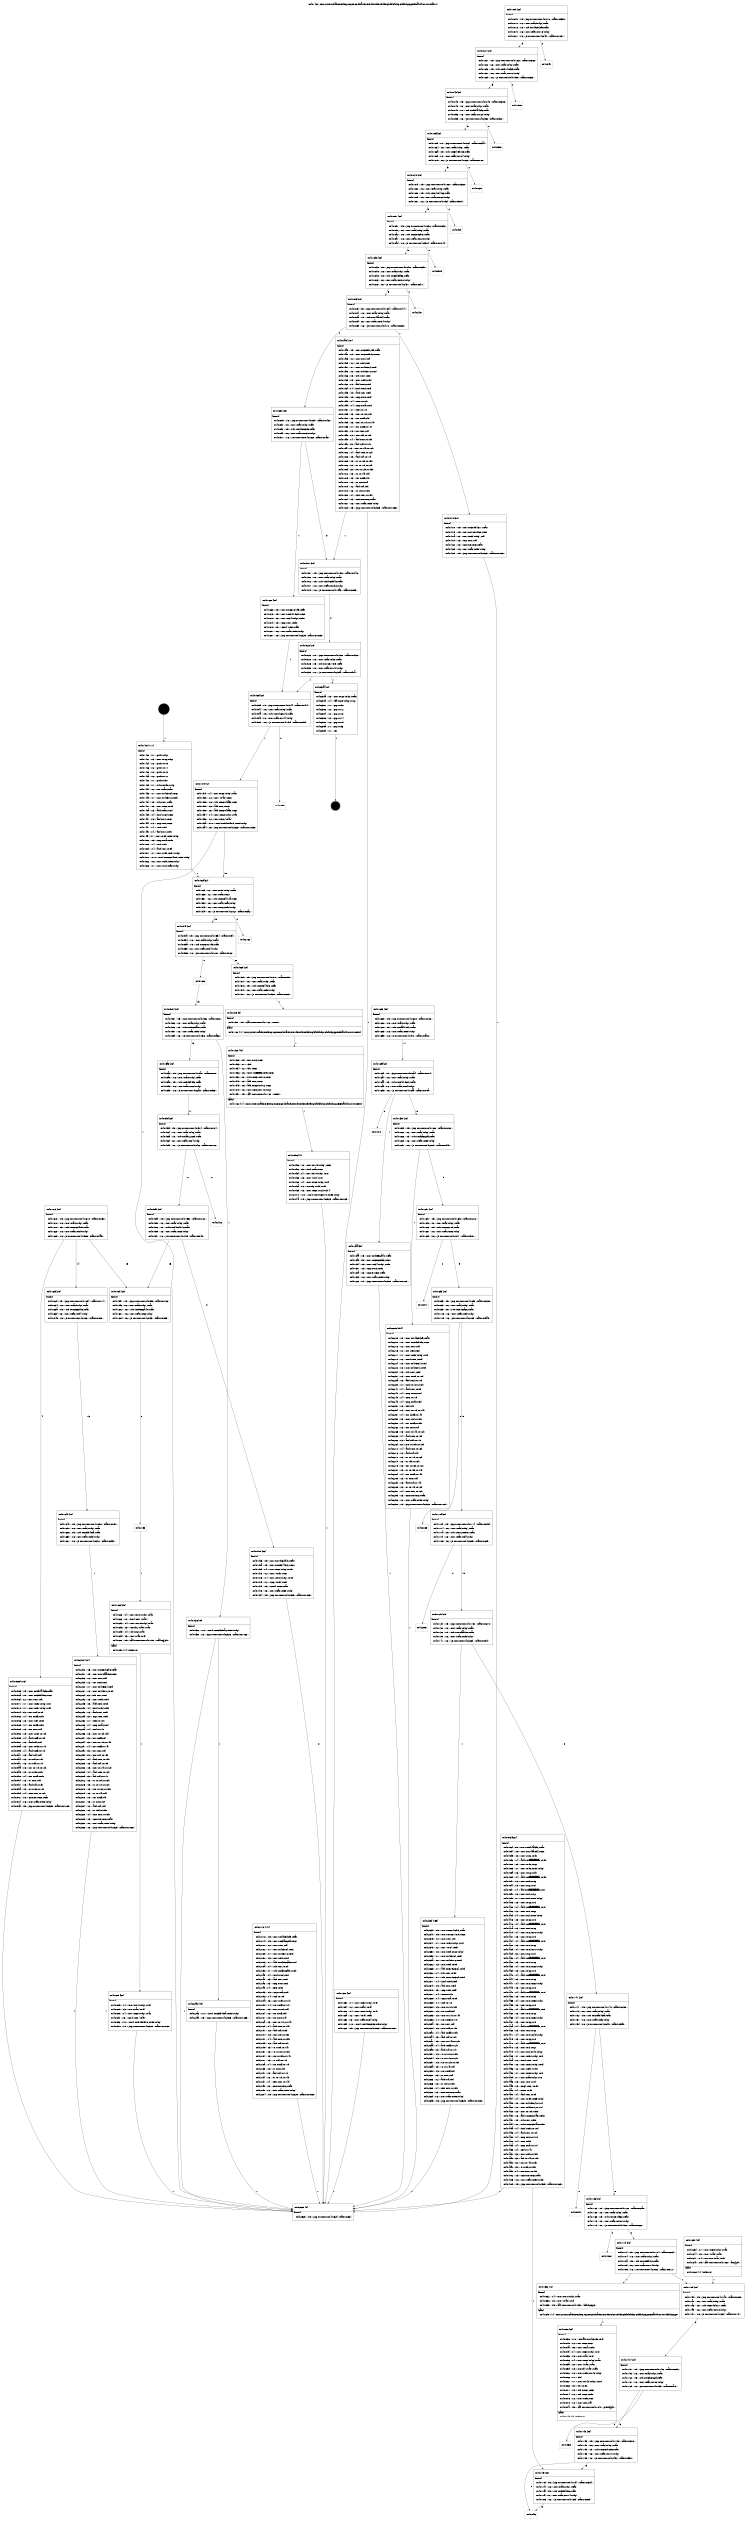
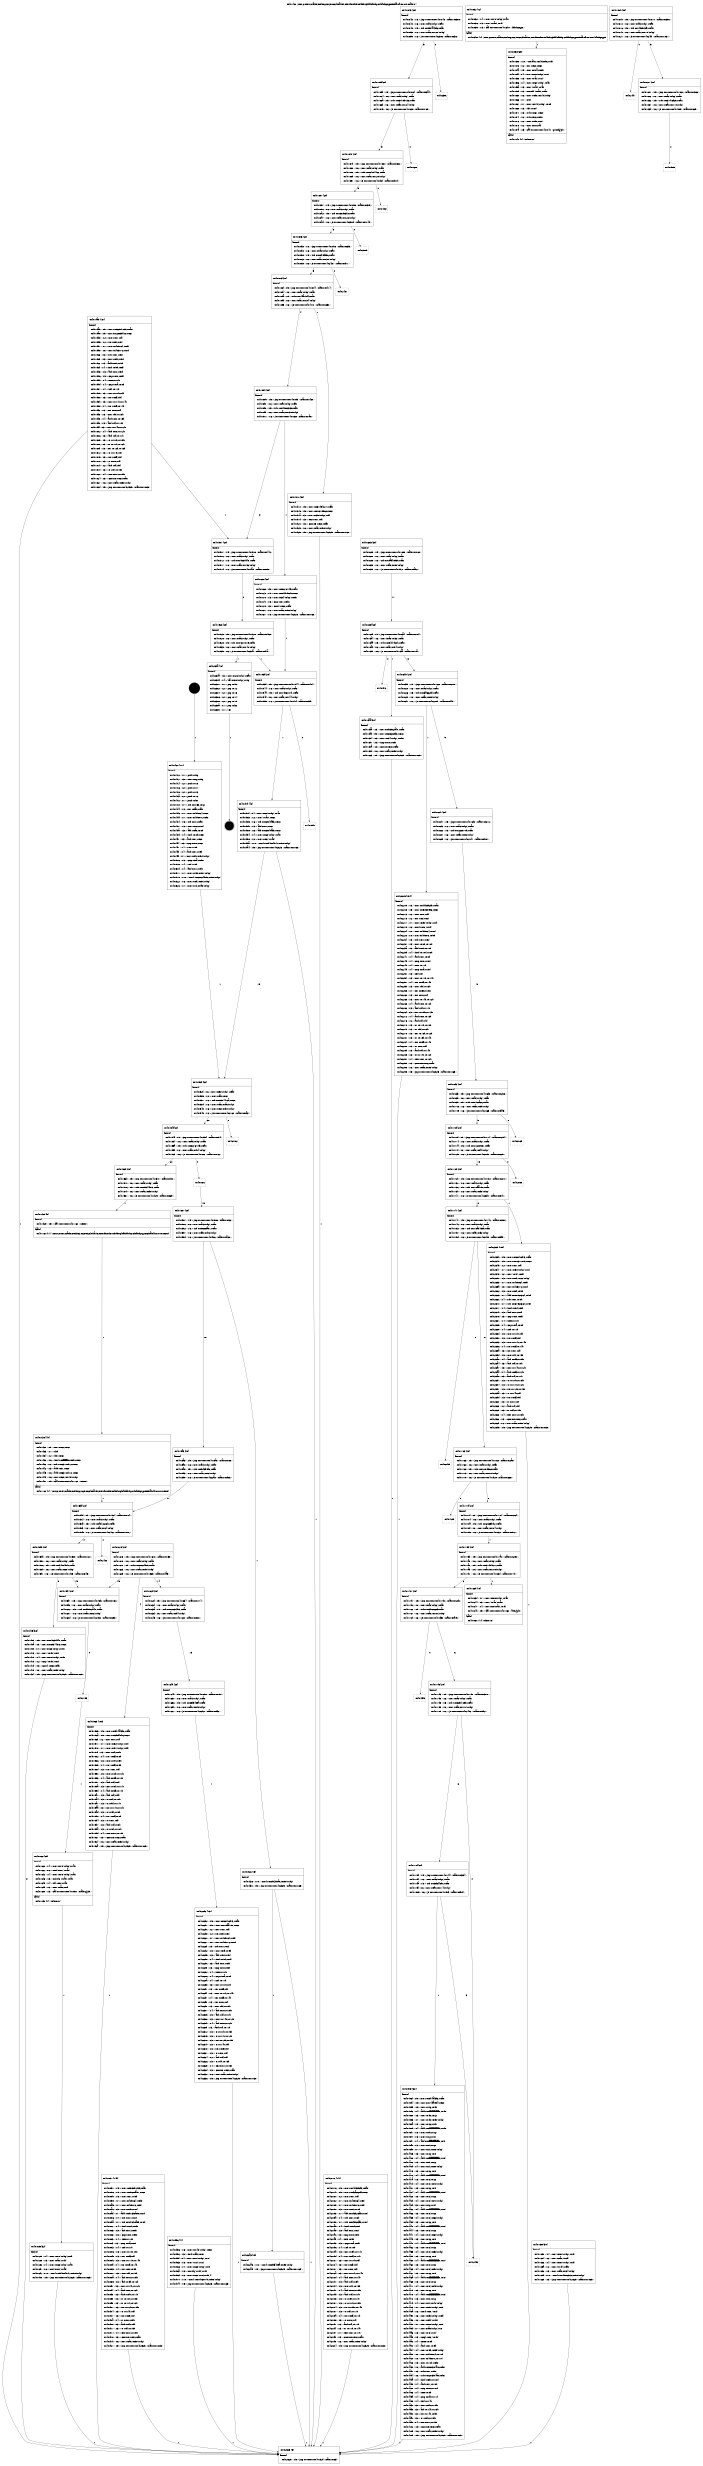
(492, 84) -> none
(307, 1129) -> (102, 1498)
(422, 1305) -> none
none -> (133, 2262)
(628, 2278) -> none
(713, 2279) -> (491, 1581)
(532, 2329) -> (436, 1990)
